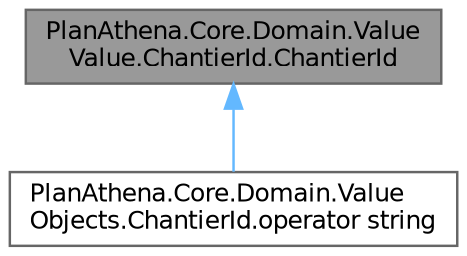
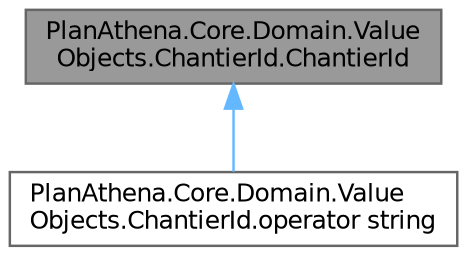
(234, 47) -> (234, 47)
